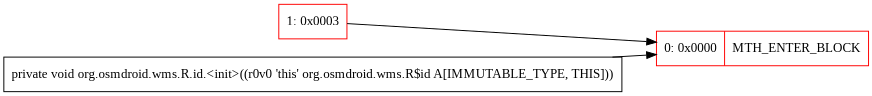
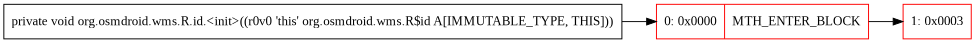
(497, 33) -> (881, 22)
